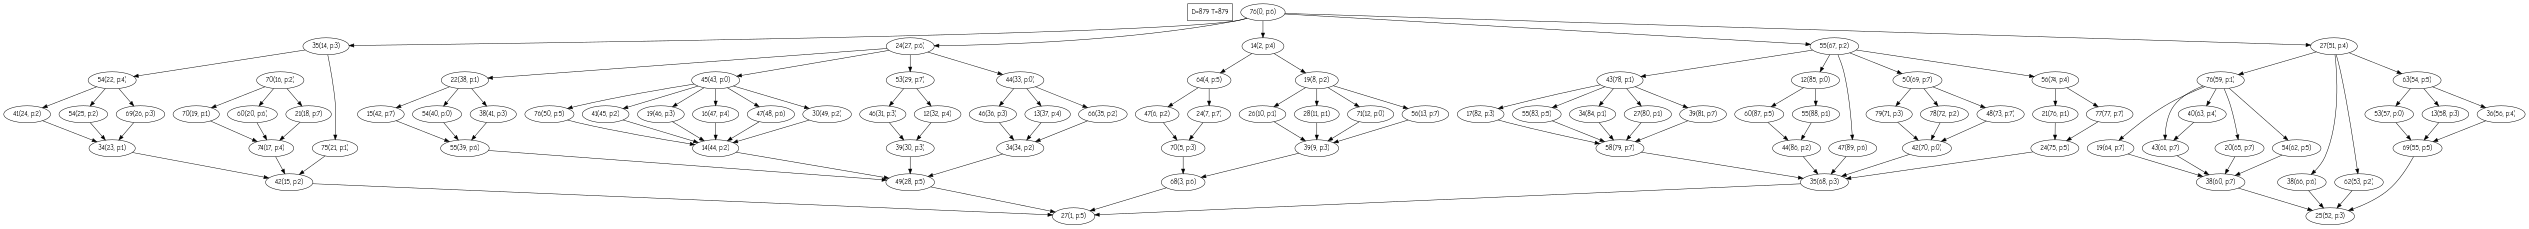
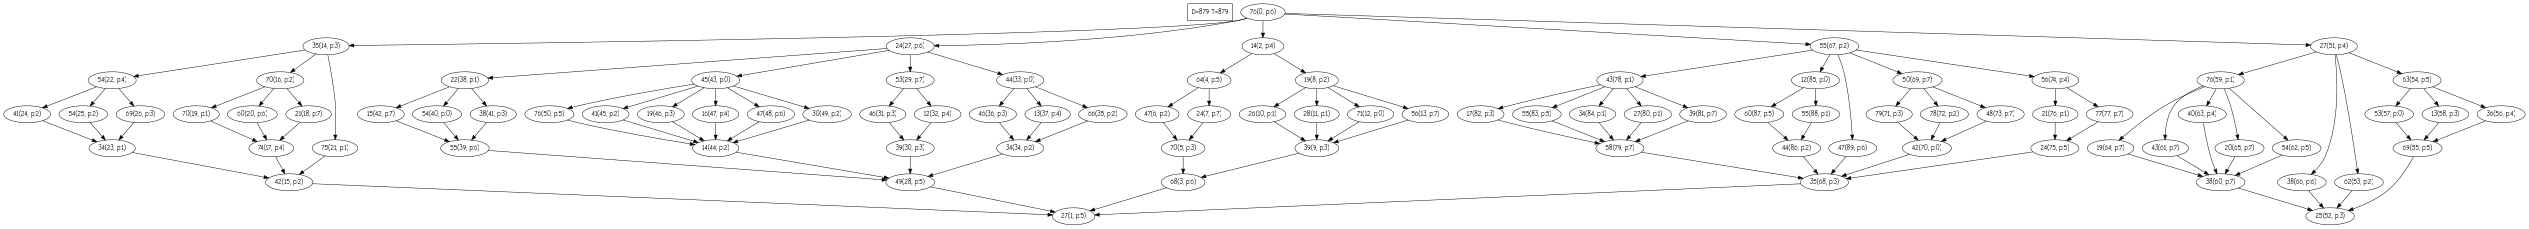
none -> (305, 62)
(2186, 130) -> (2208, 147)
